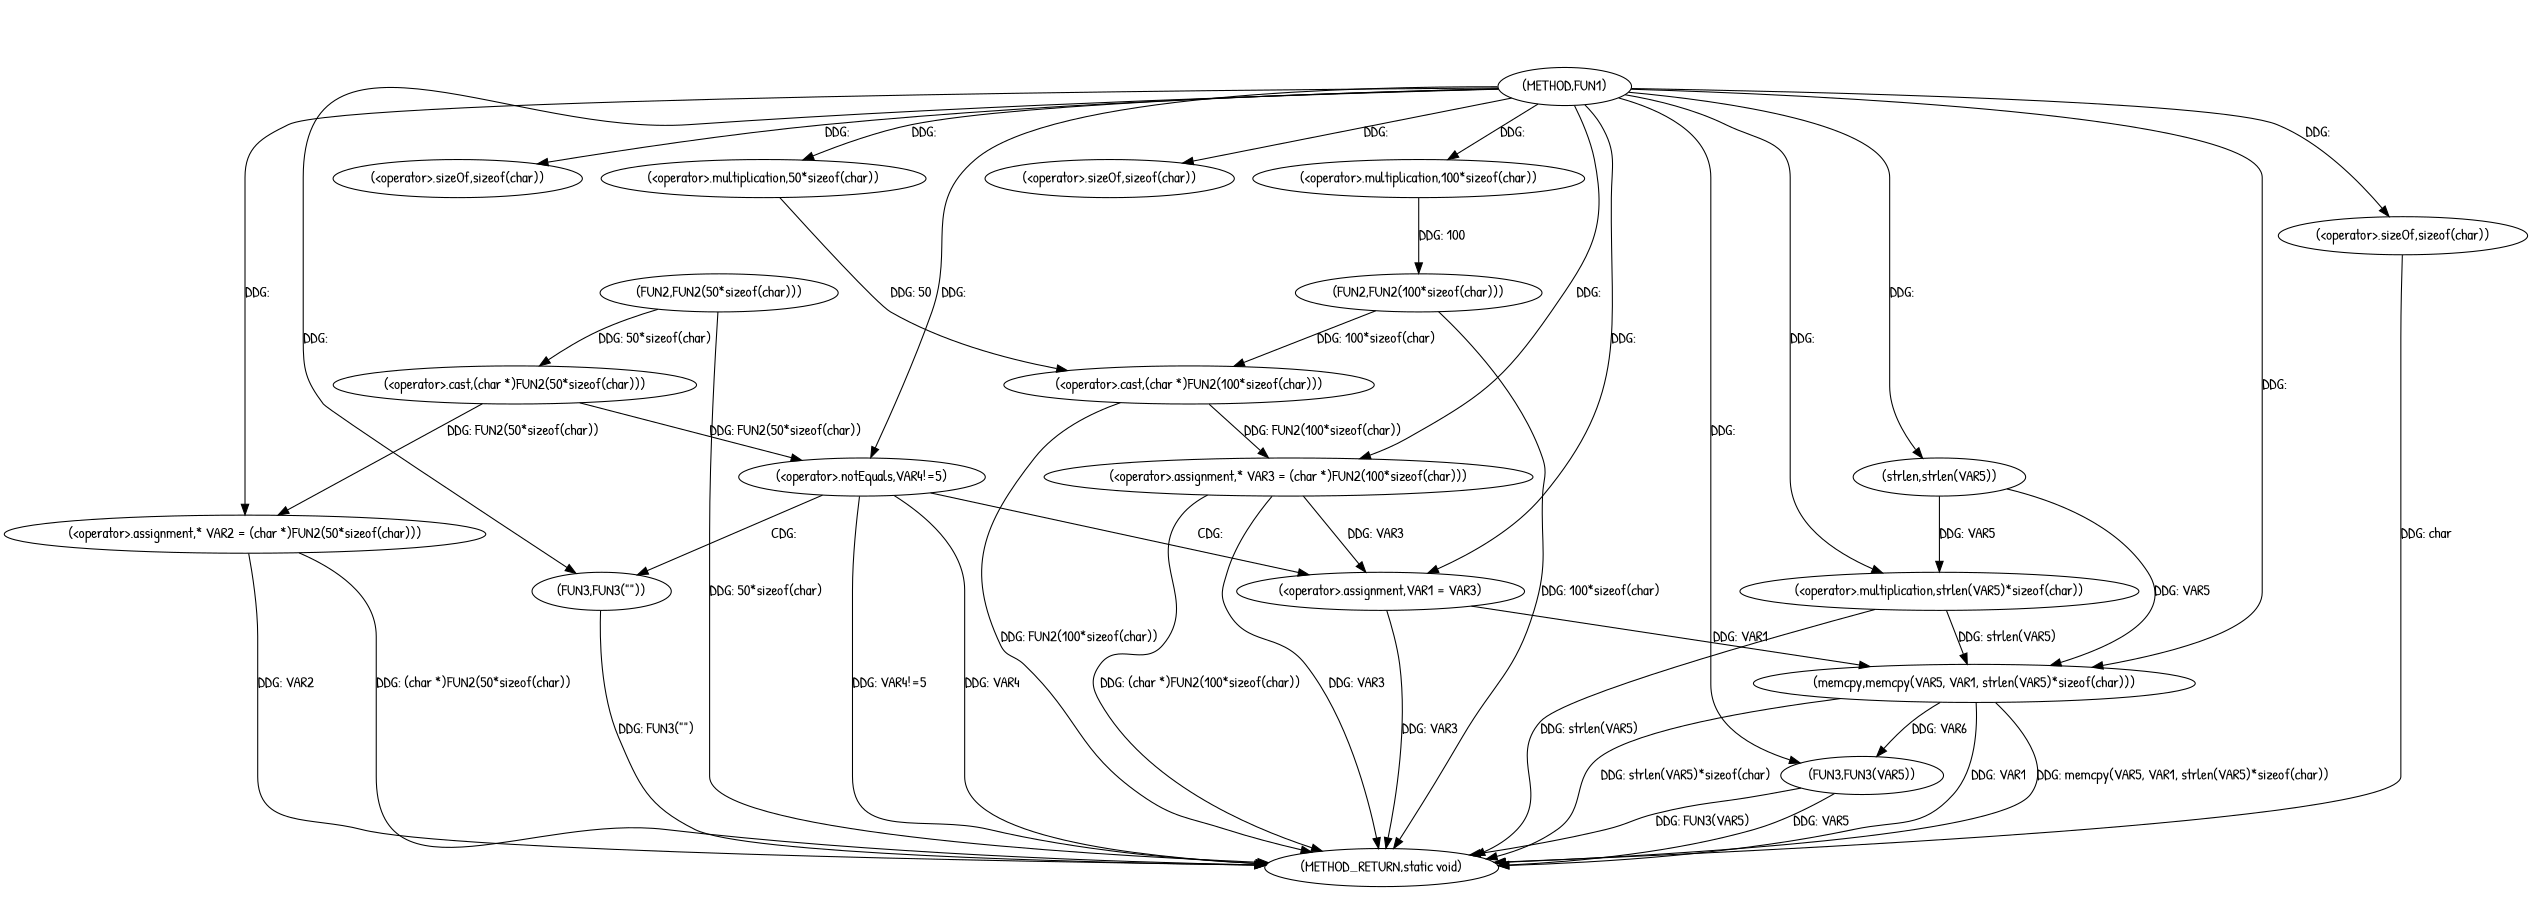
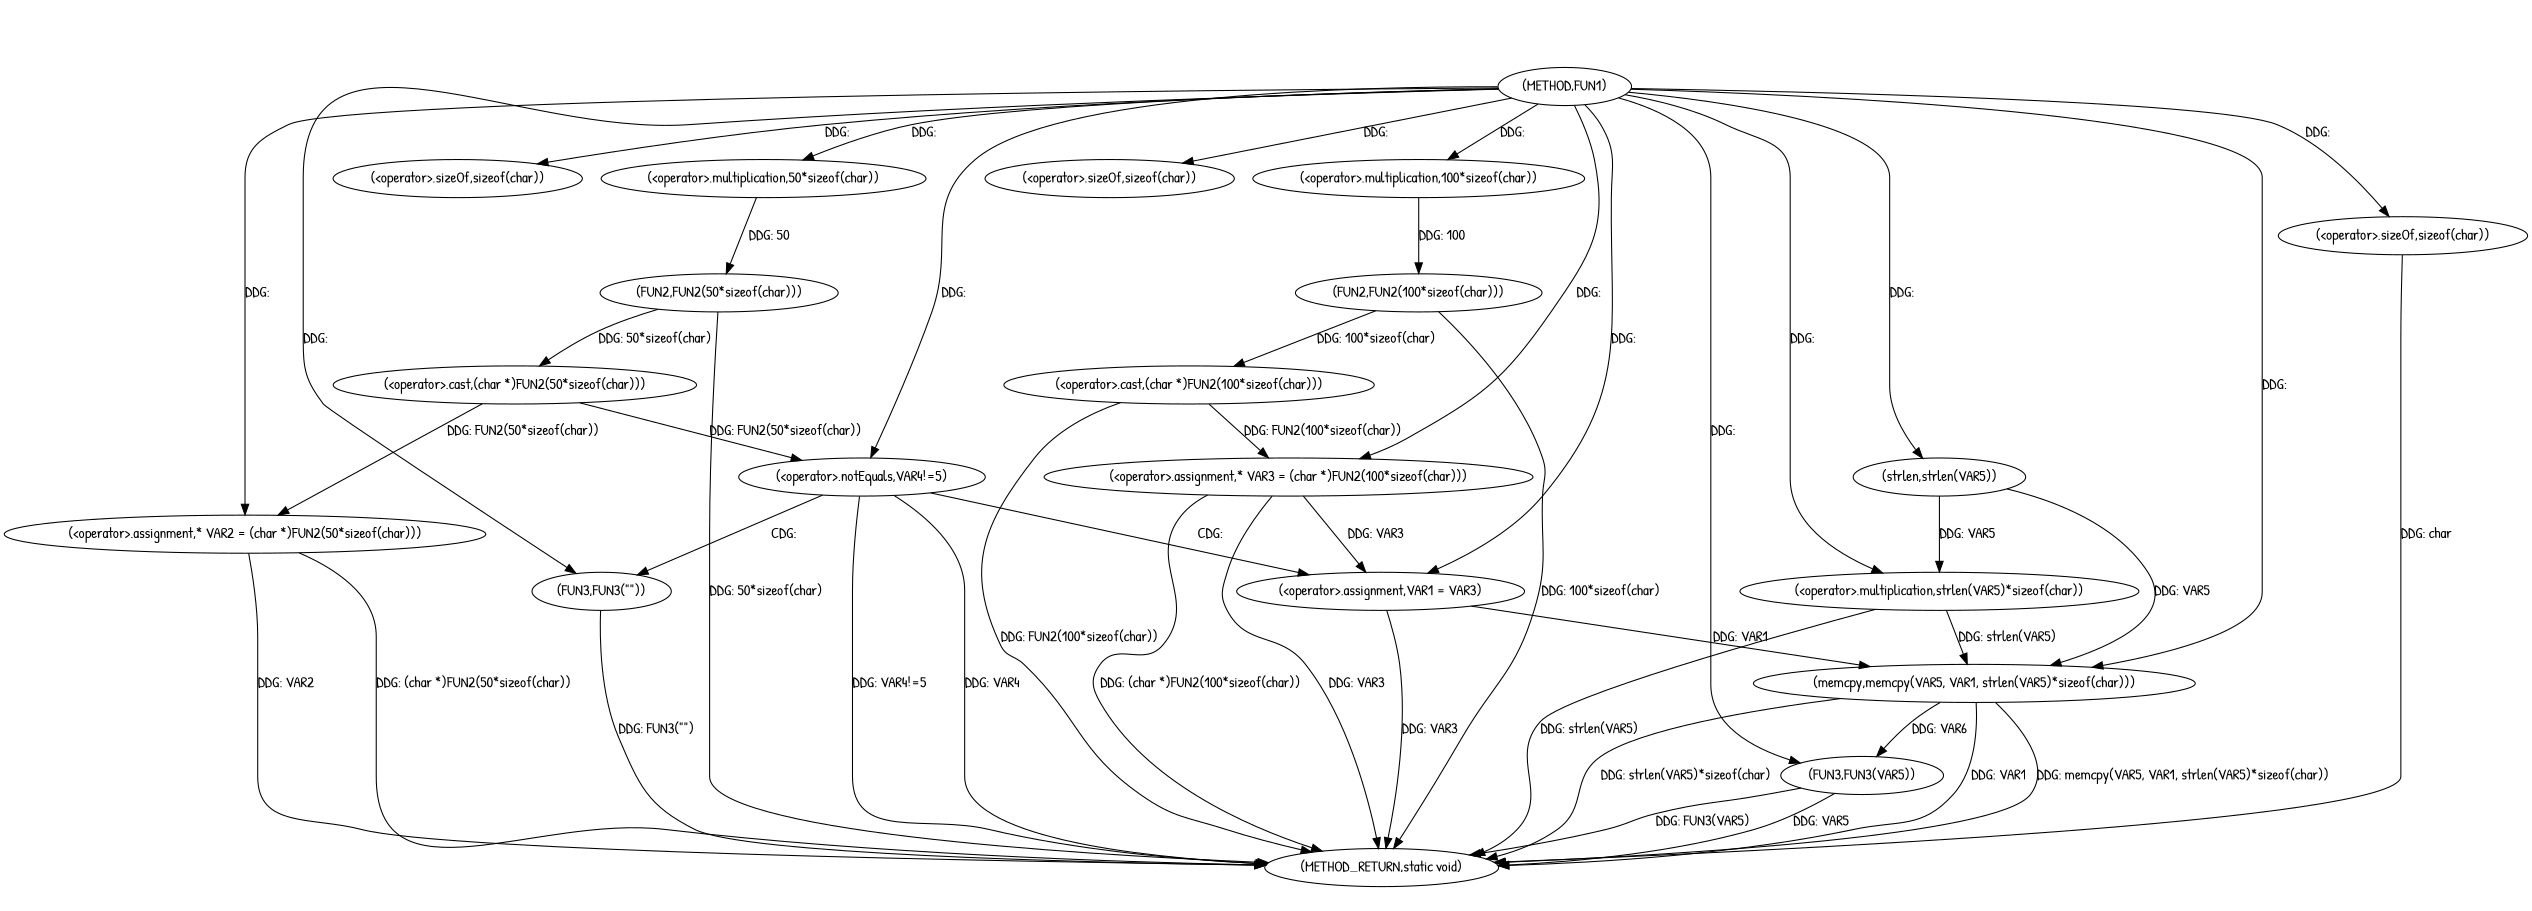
(898, 316) -> (743, 231)
